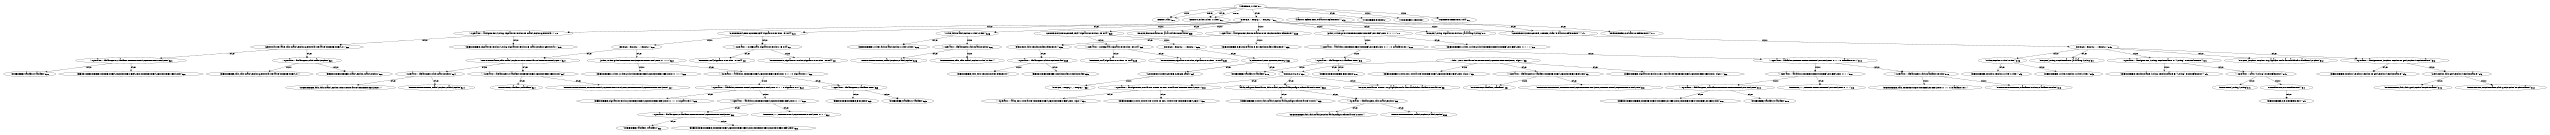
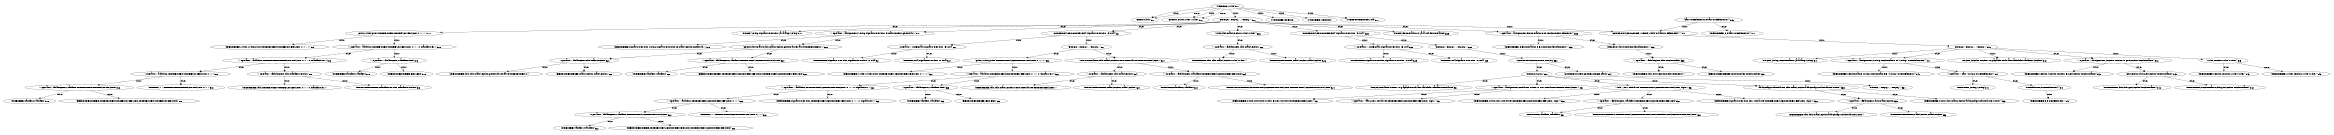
(888, 47) -> none
(1371, 64) -> (1587, 81)
(2042, 67) -> (2268, 67)
